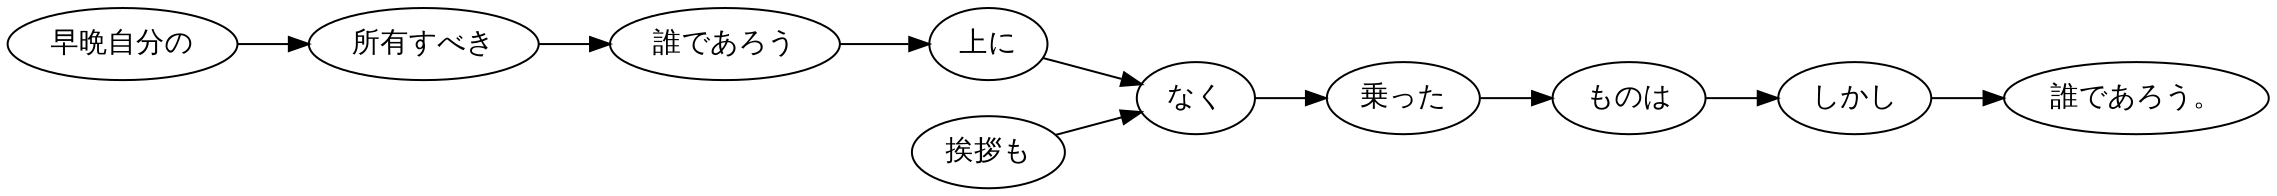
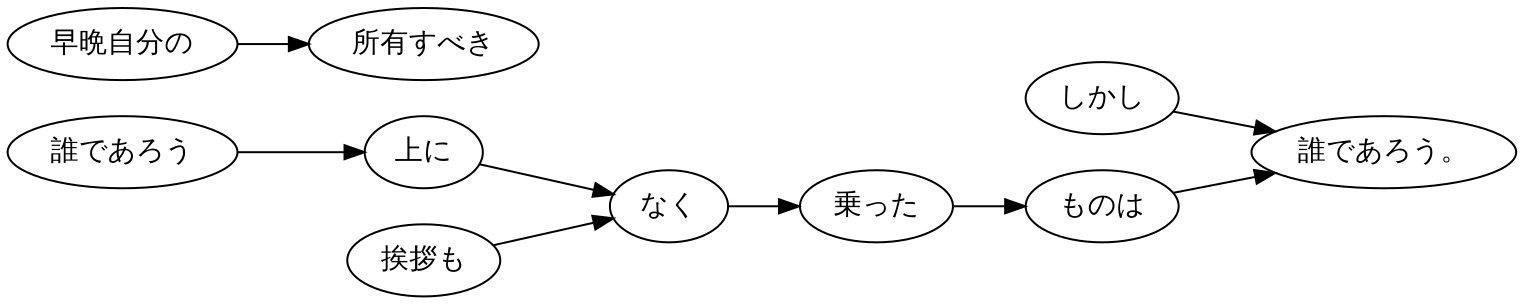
(564, 44) -> none
(1732, 98) -> (1214, 185)
